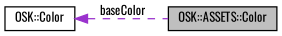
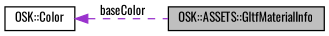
(223, 19) -> (246, 19)
